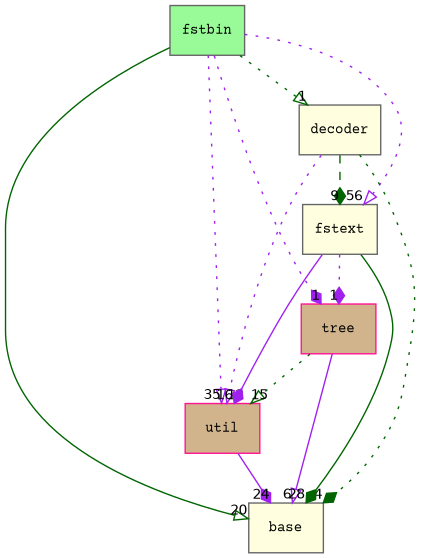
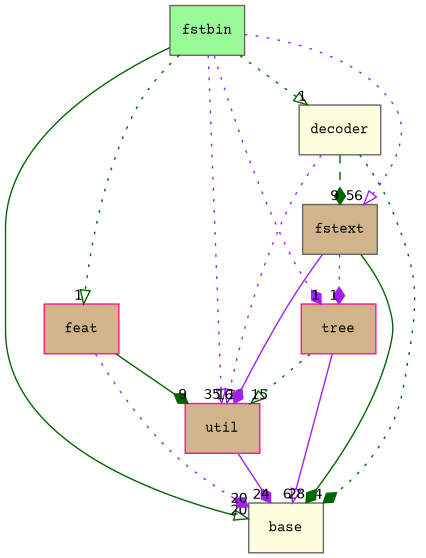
(340, 229) -> (340, 229)
none -> (82, 329)
